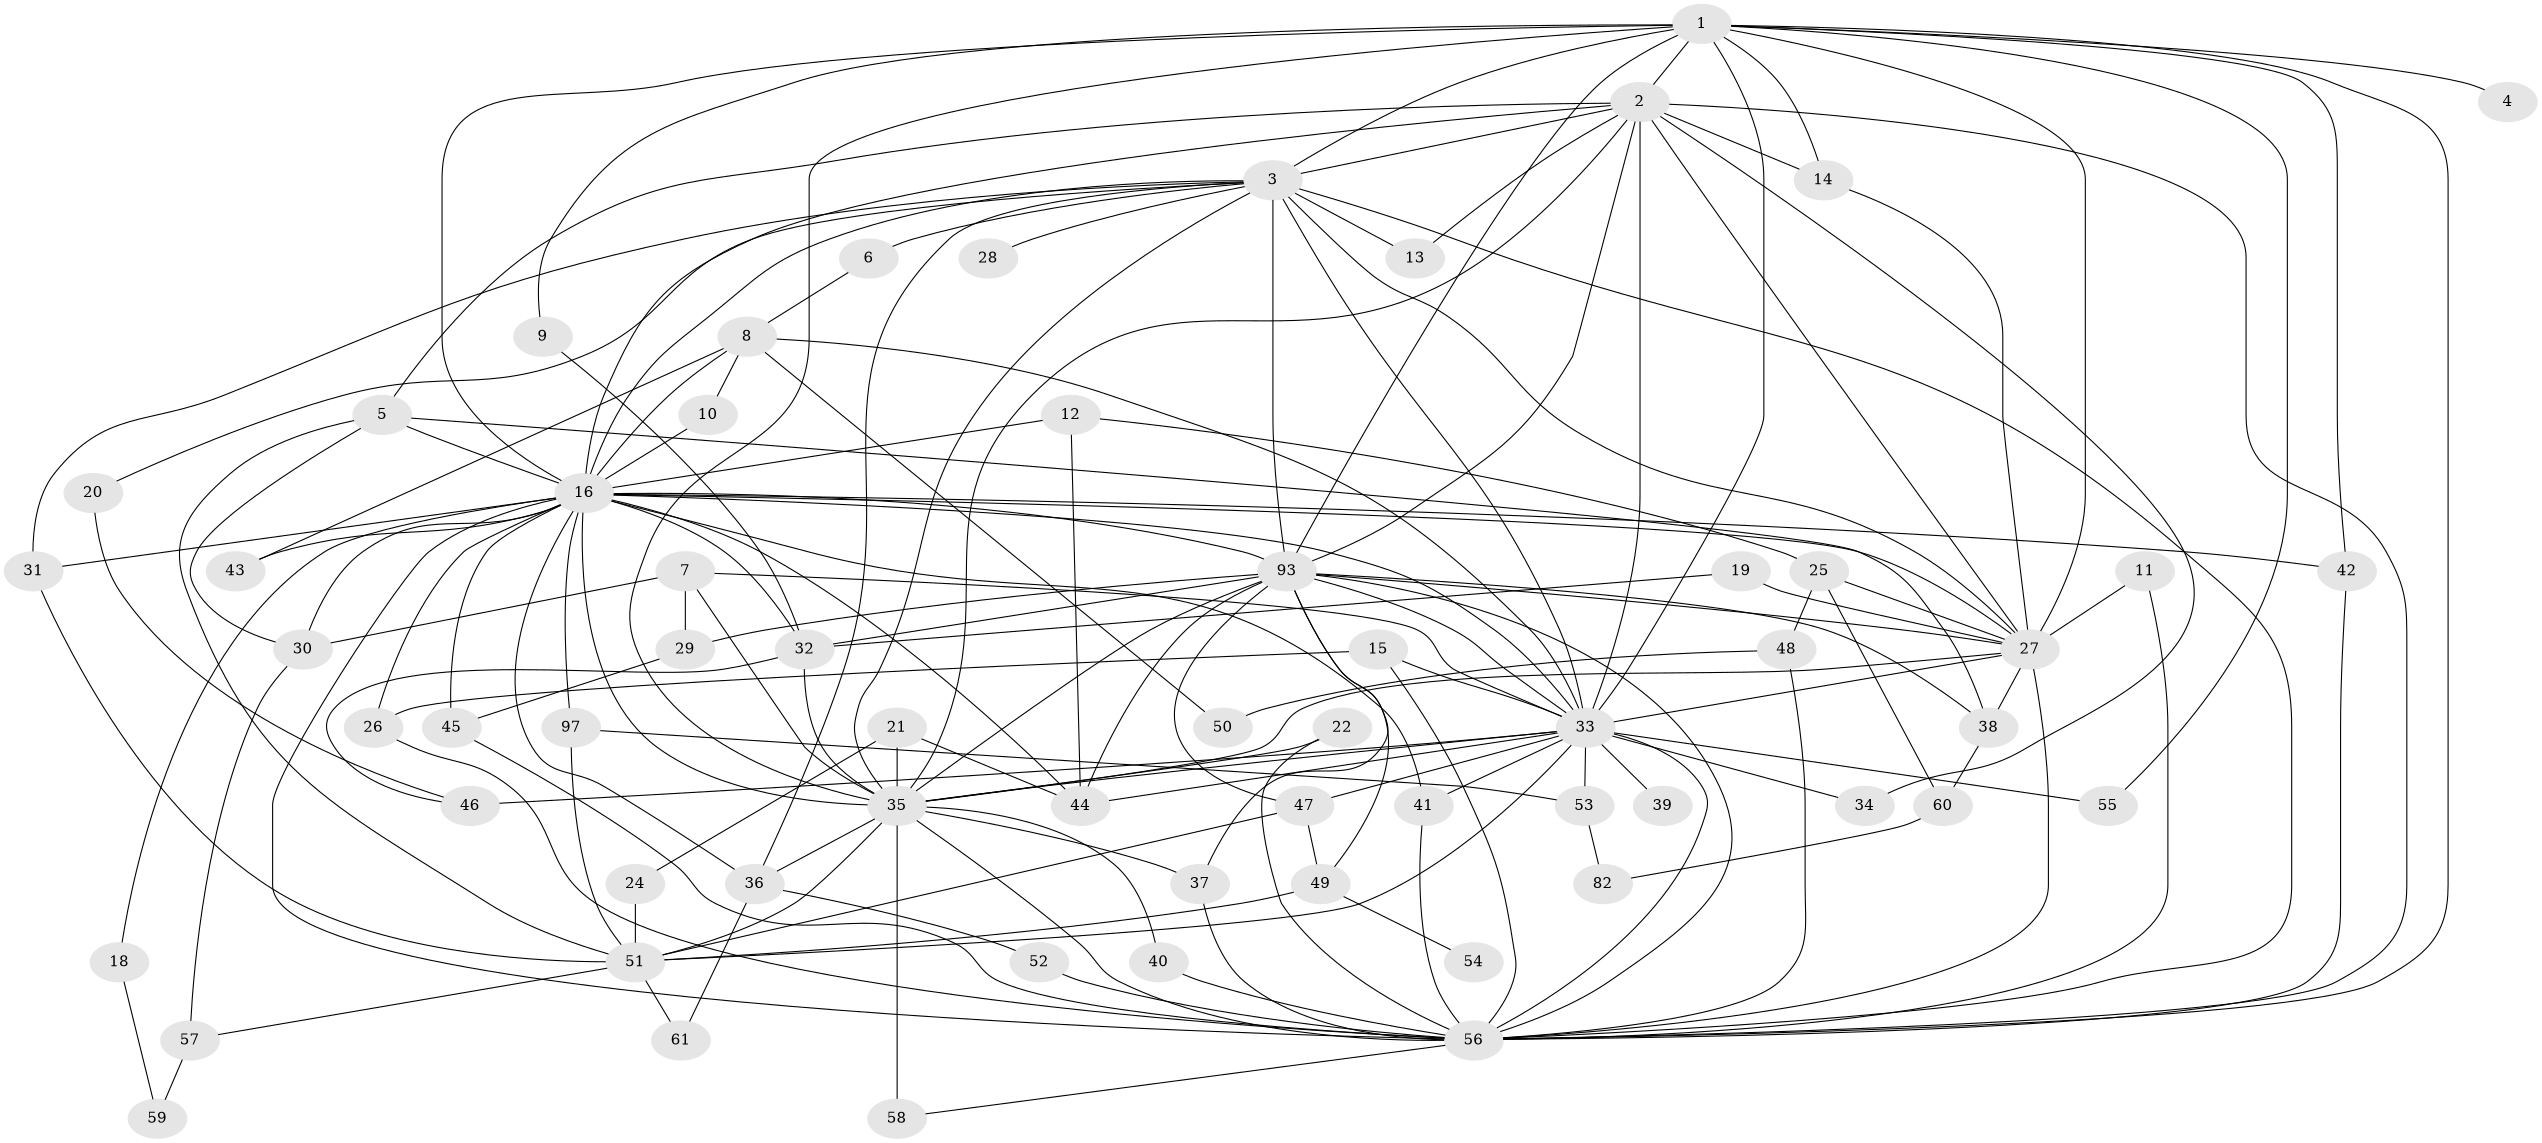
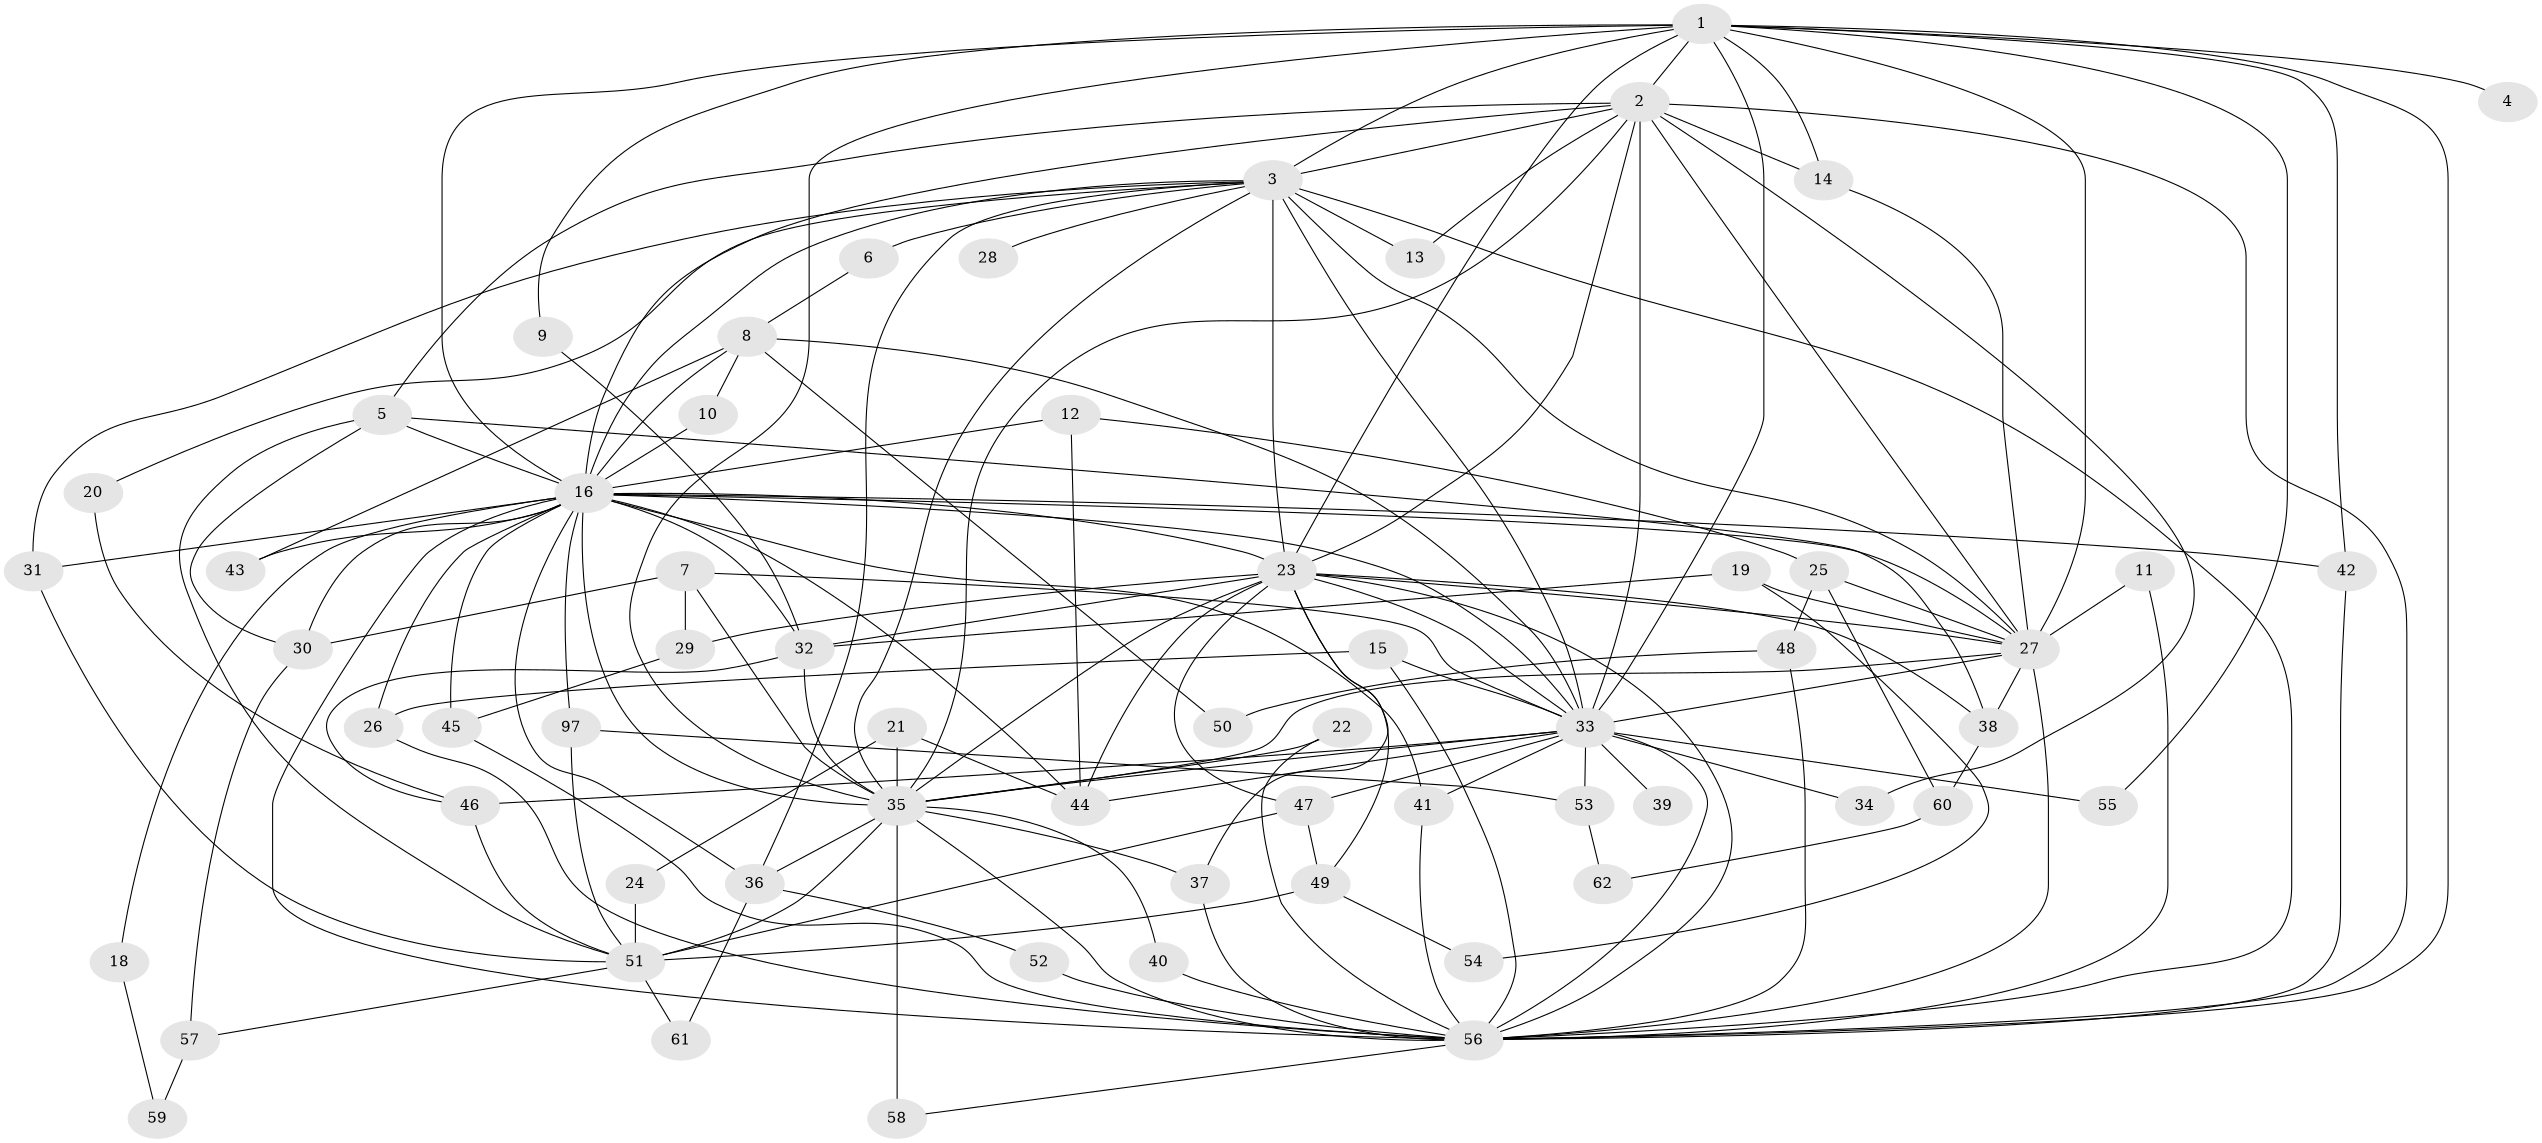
(1287, 571) -> (1287, 571)
none -> (1914, 869)
(1603, 884) -> (1603, 884)
(1170, 929) -> (524, 908)
